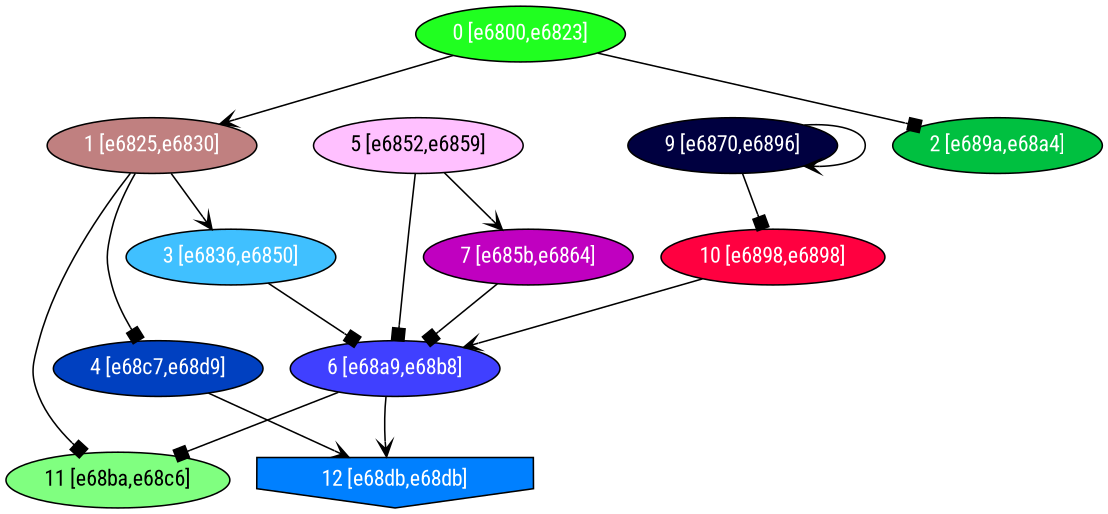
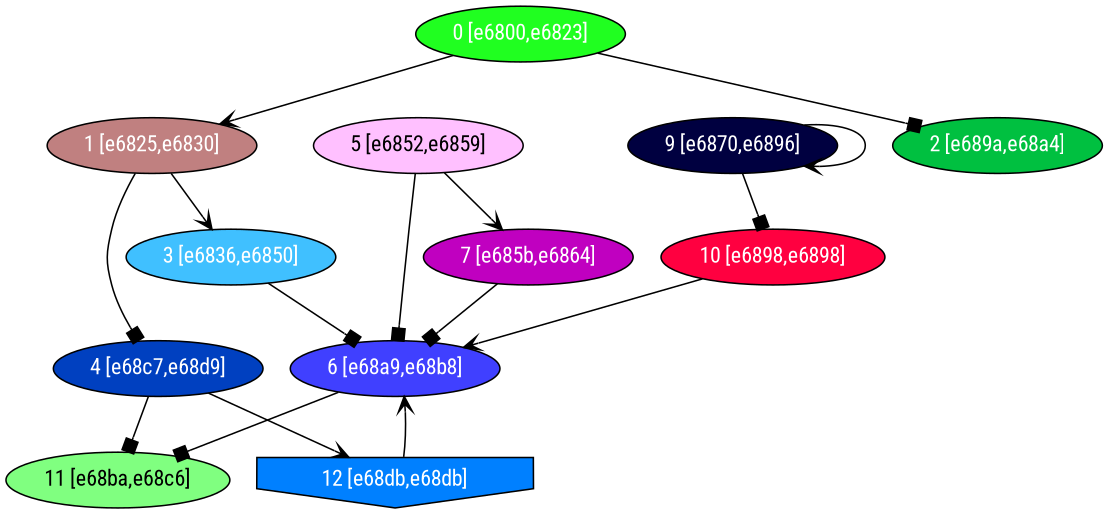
(52, 304) -> (141, 417)
(385, 419) -> (405, 435)
